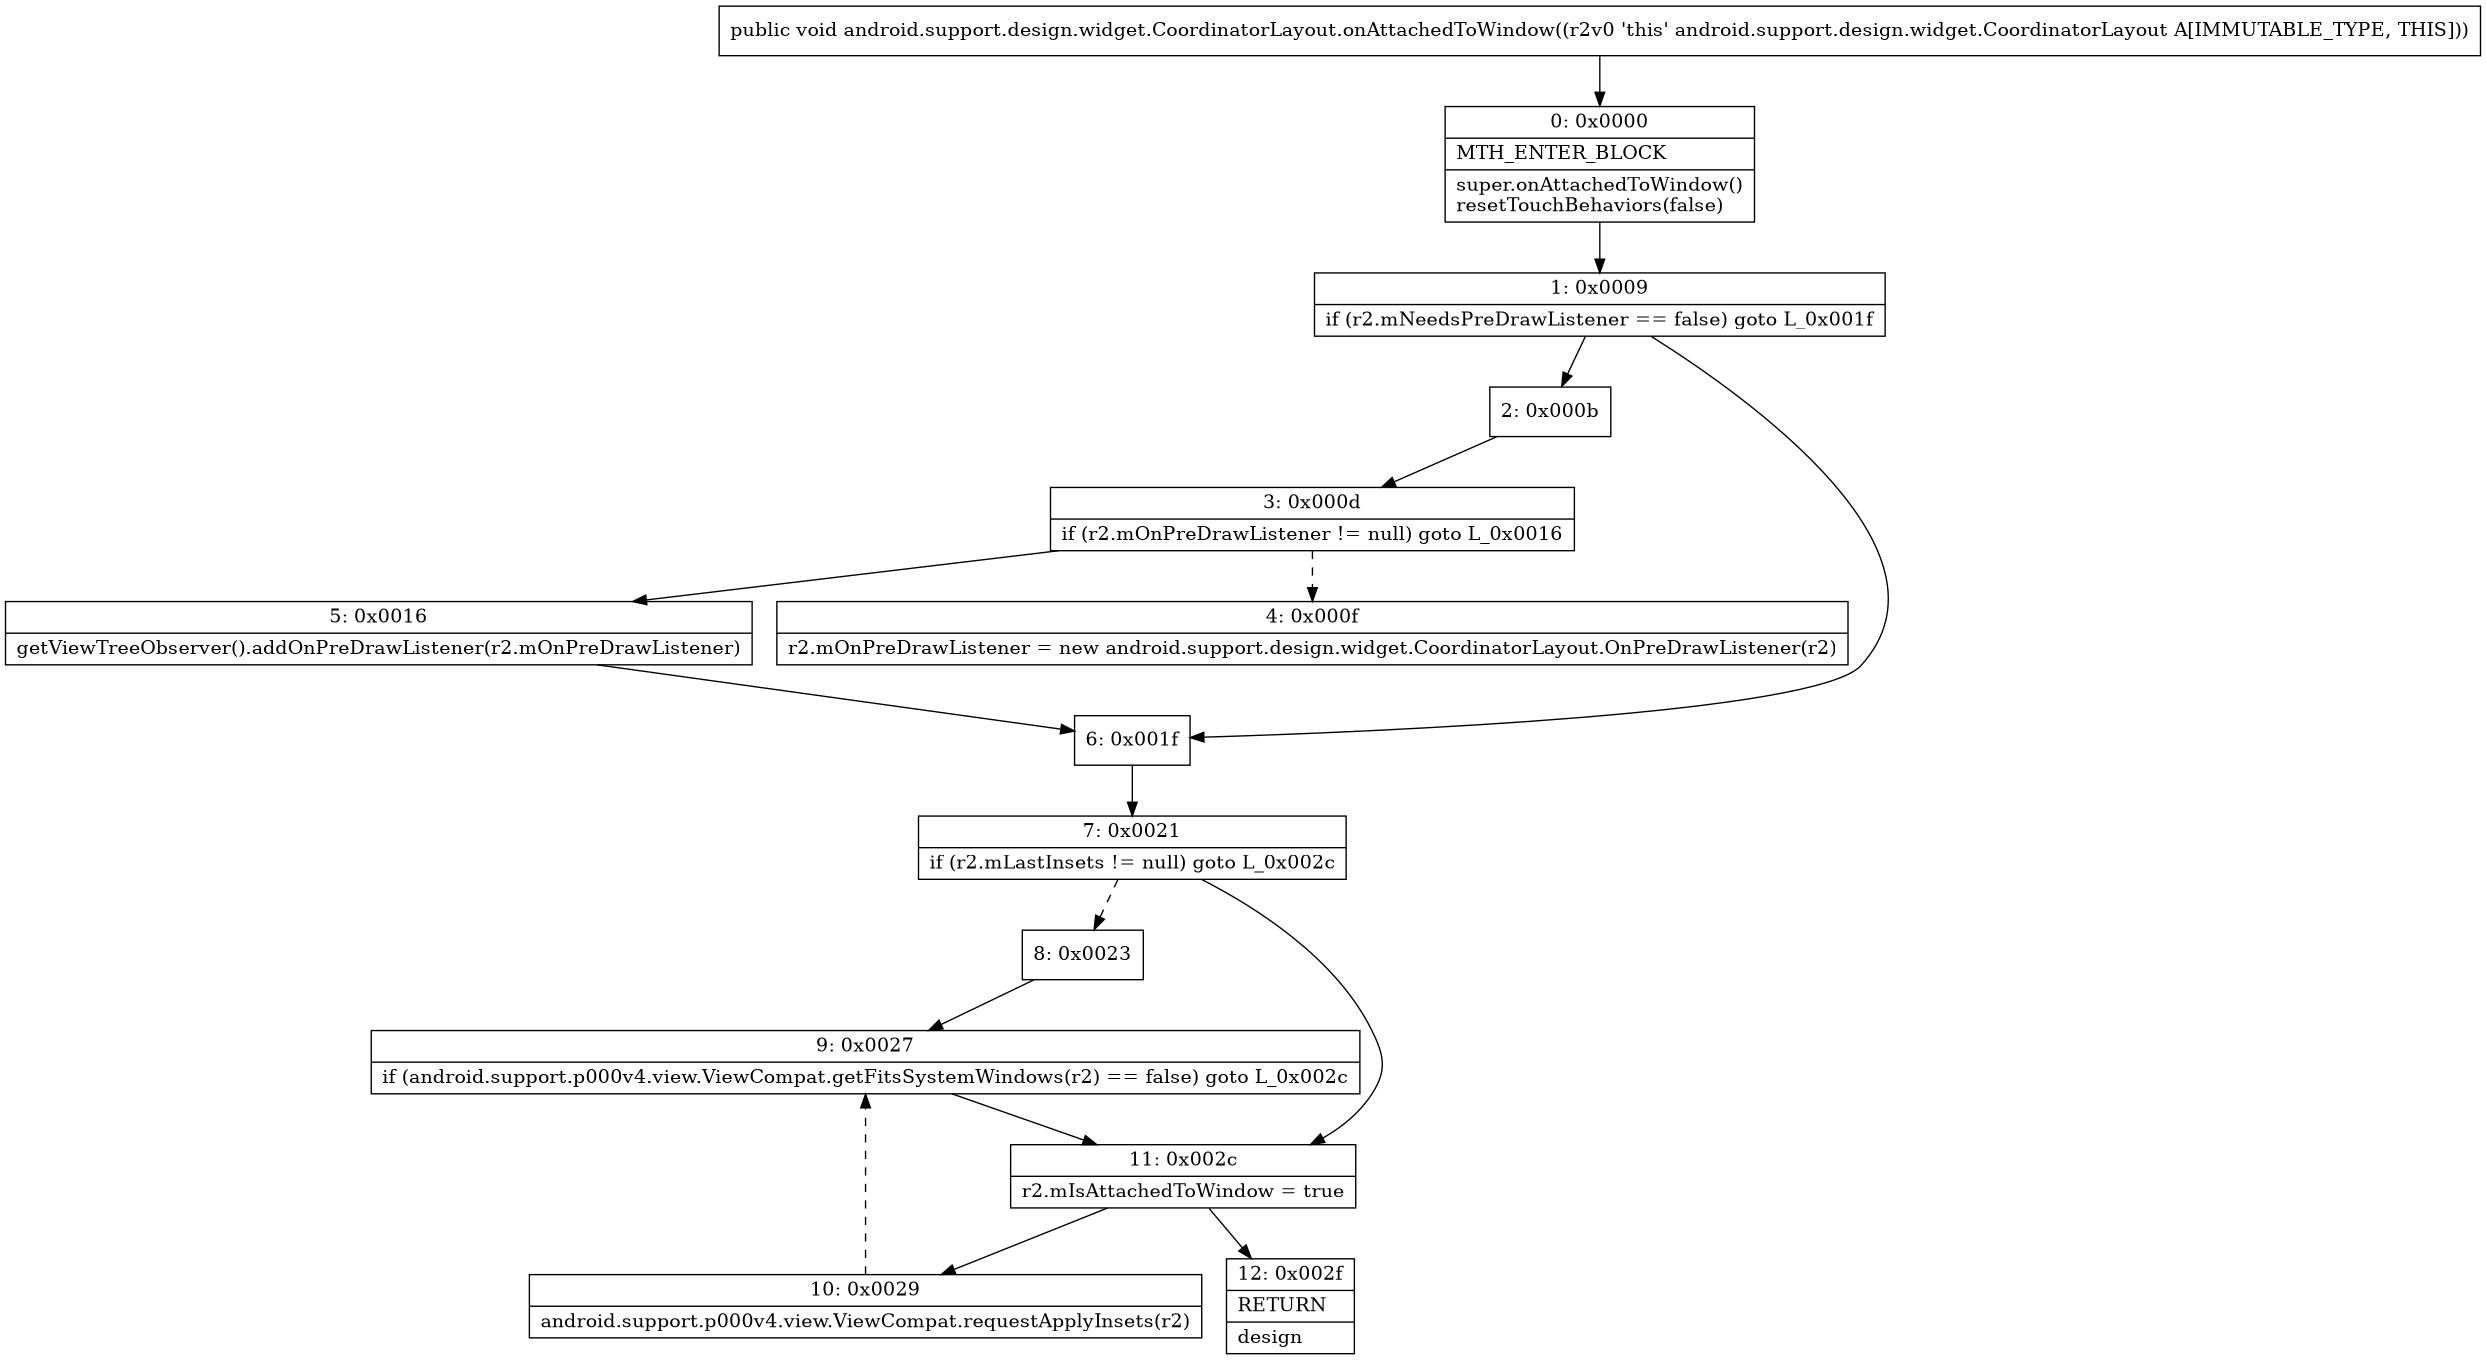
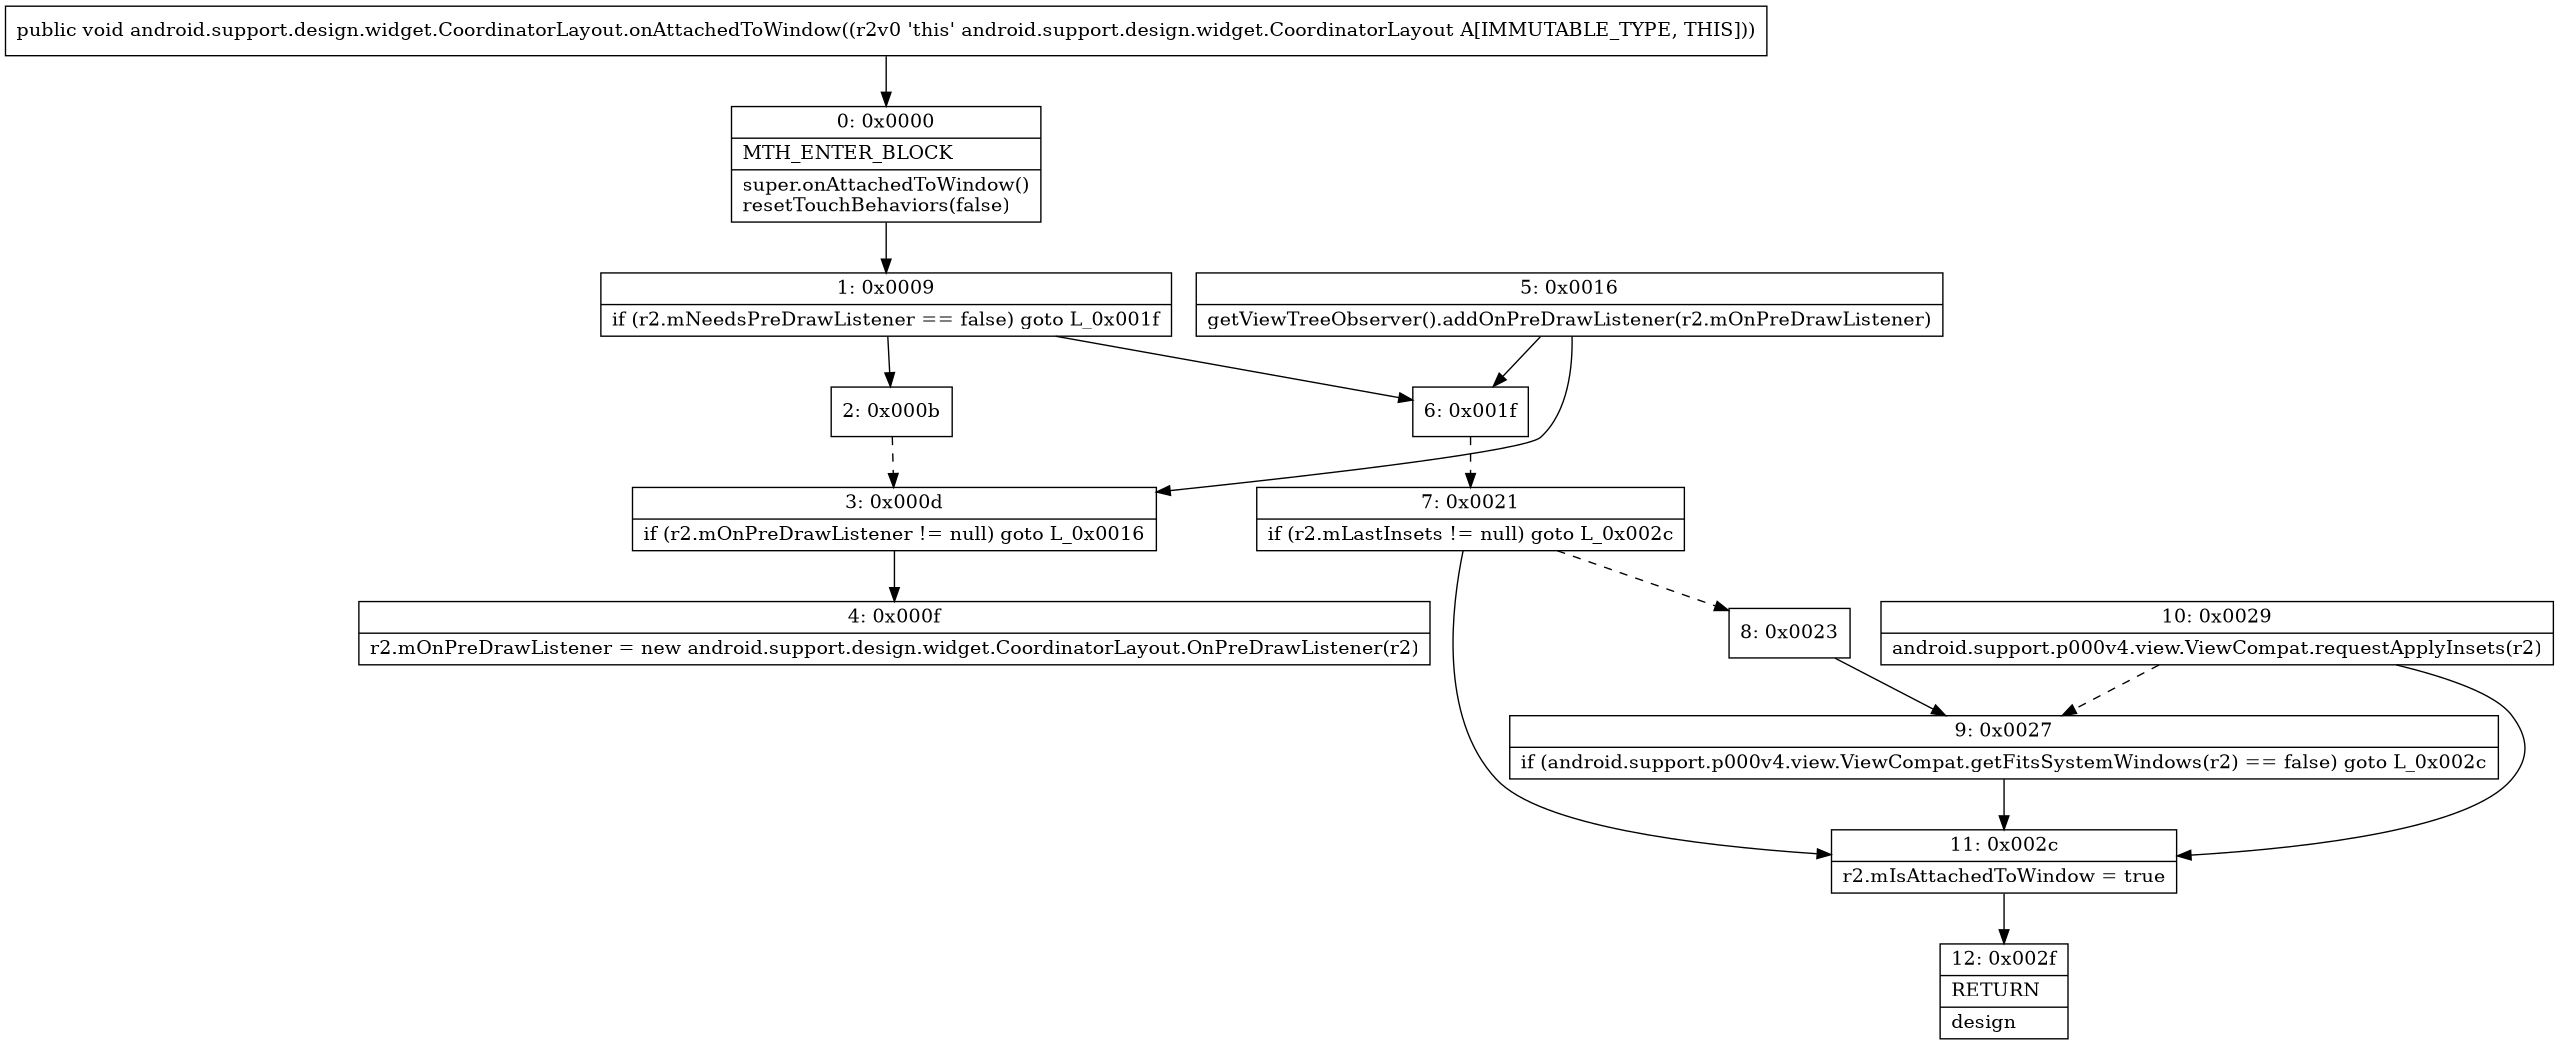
(1446, 459) -> (893, 455)
(1312, 569) -> (894, 569)
(852, 575) -> (1410, 463)
(1132, 784) -> (1471, 463)
(1031, 1239) -> (2453, 813)
